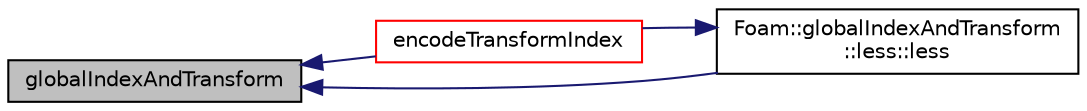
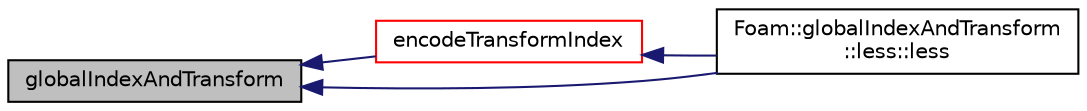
(669, 28) -> (690, 56)
